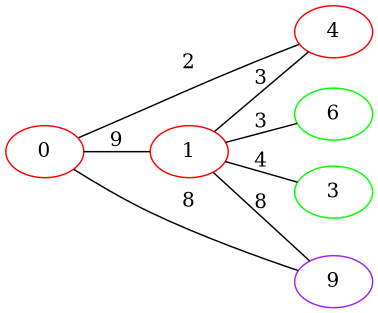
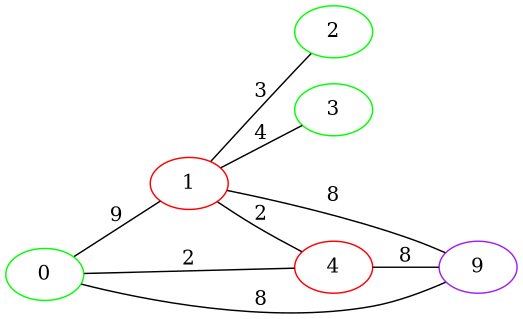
(261, 79) -> (261, 215)
(334, 114) -> (334, 32)
(45, 152) -> (45, 274)
none -> (406, 267)
